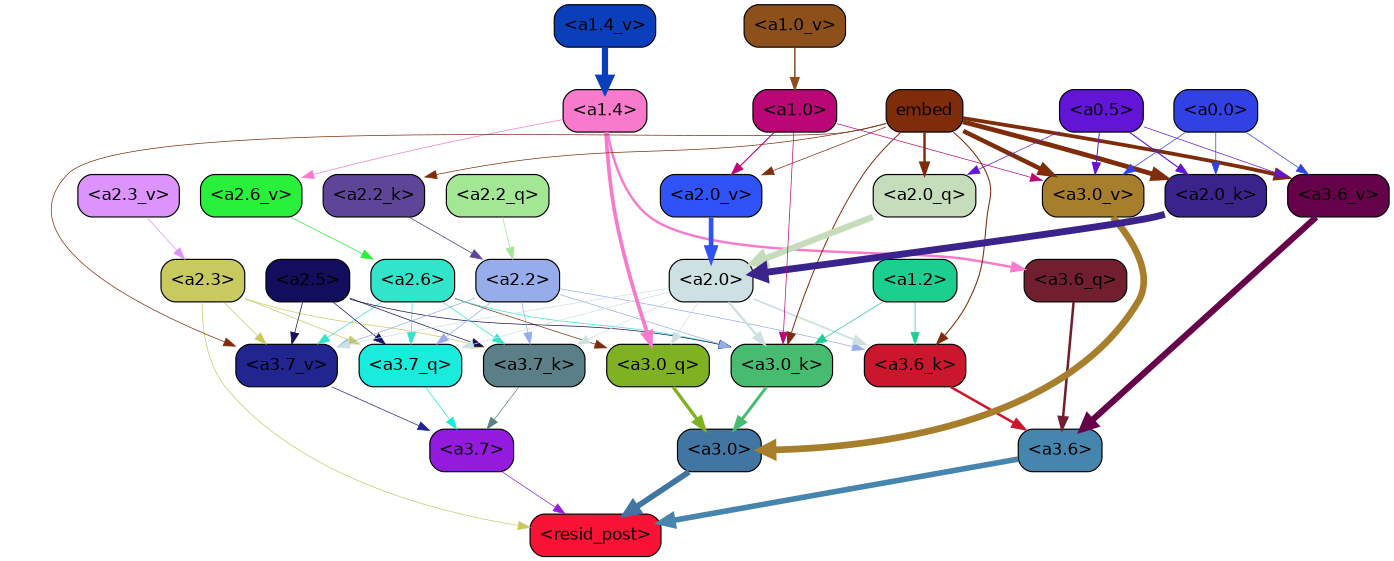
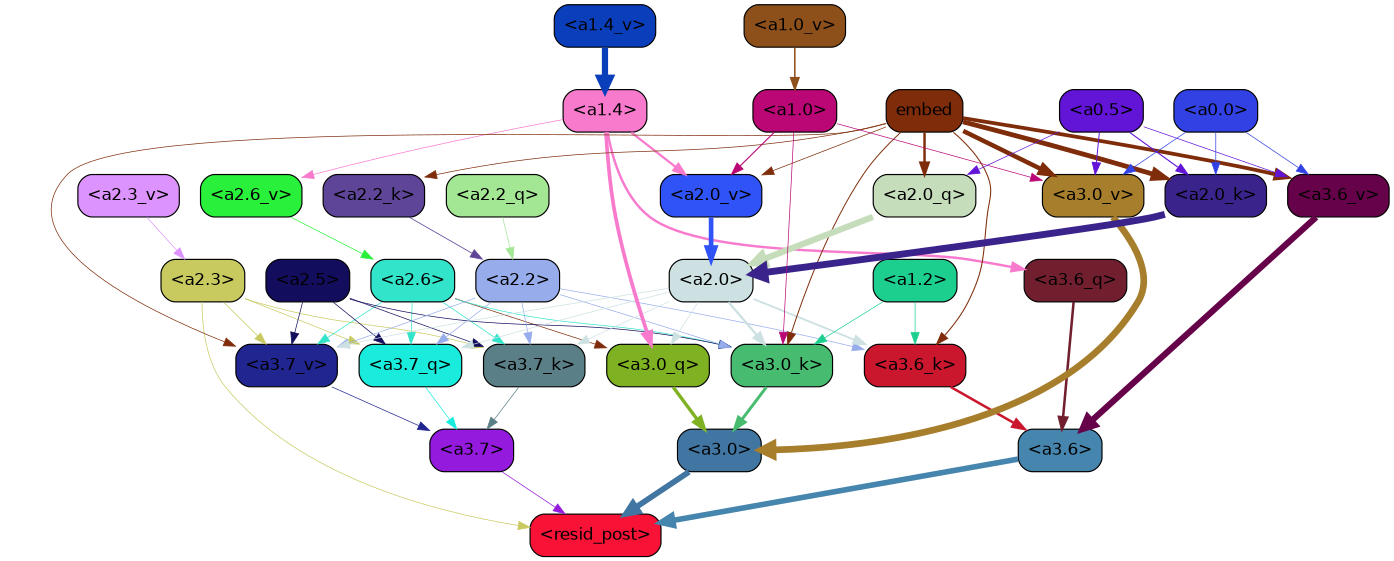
none -> (646, 144)
